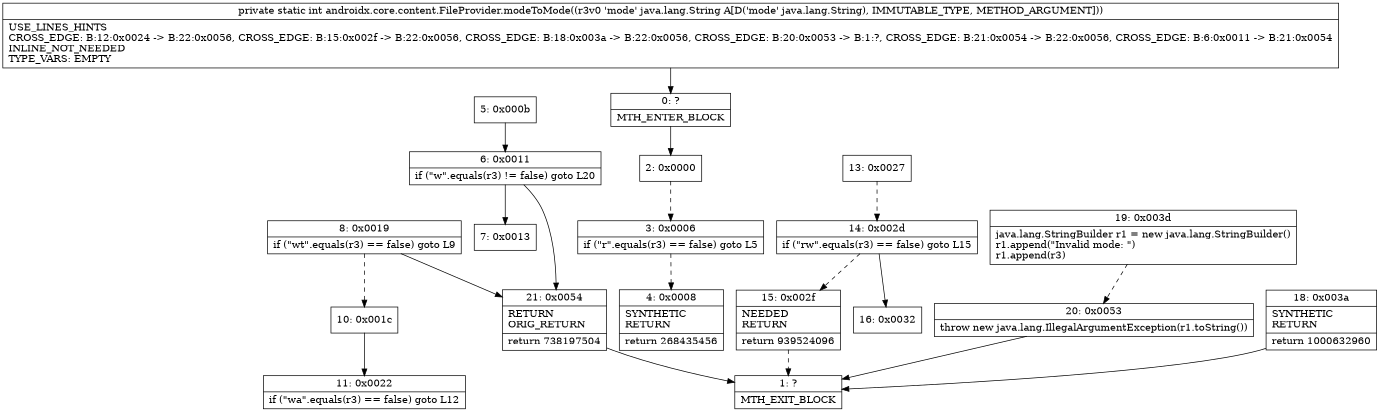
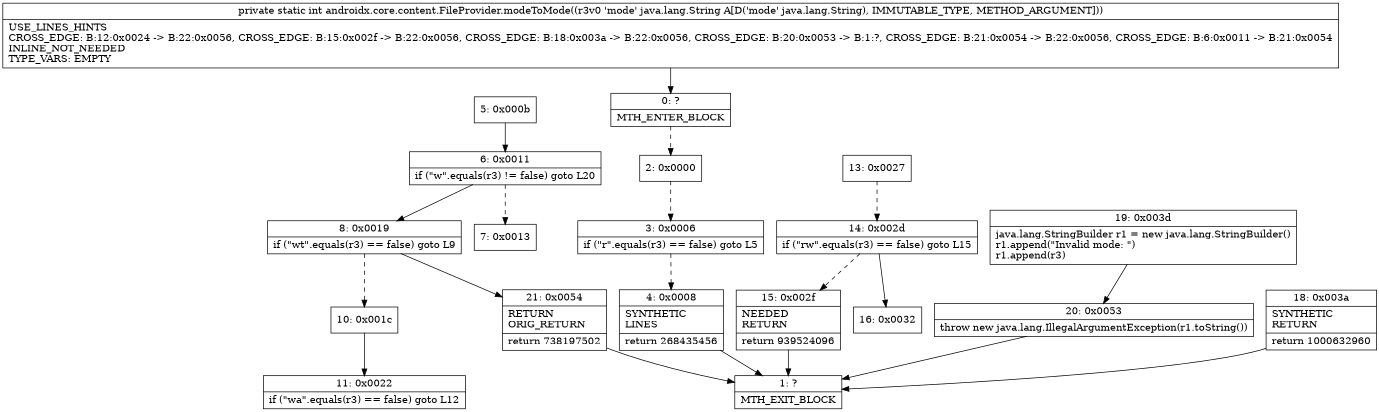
(671, 137) -> (671, 137)
(505, 201) -> (505, 201)
(549, 230) -> (438, 201)
(1117, 281) -> (1117, 281)
(648, 325) -> (641, 325)
(555, 342) -> (555, 342)
(788, 359) -> (788, 359)
none -> (738, 361)
